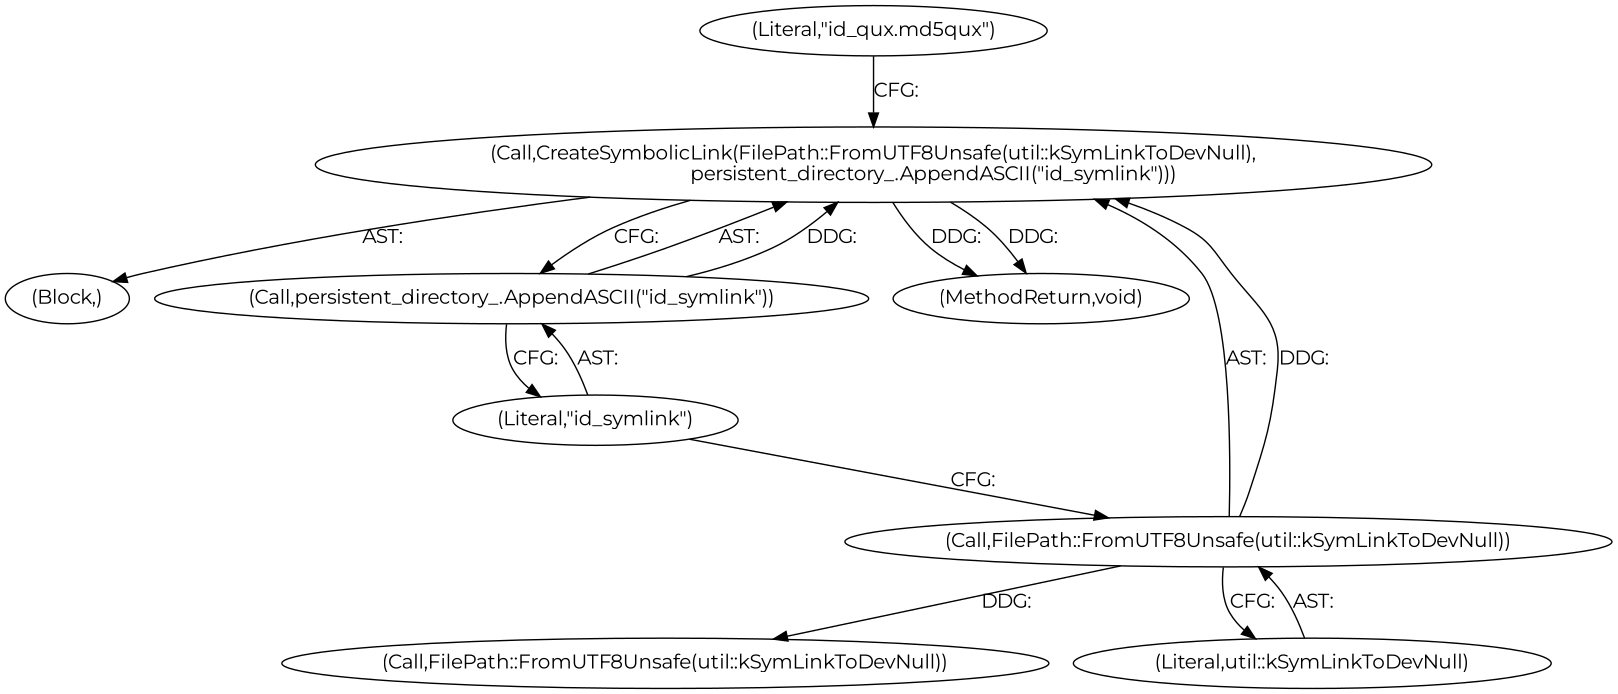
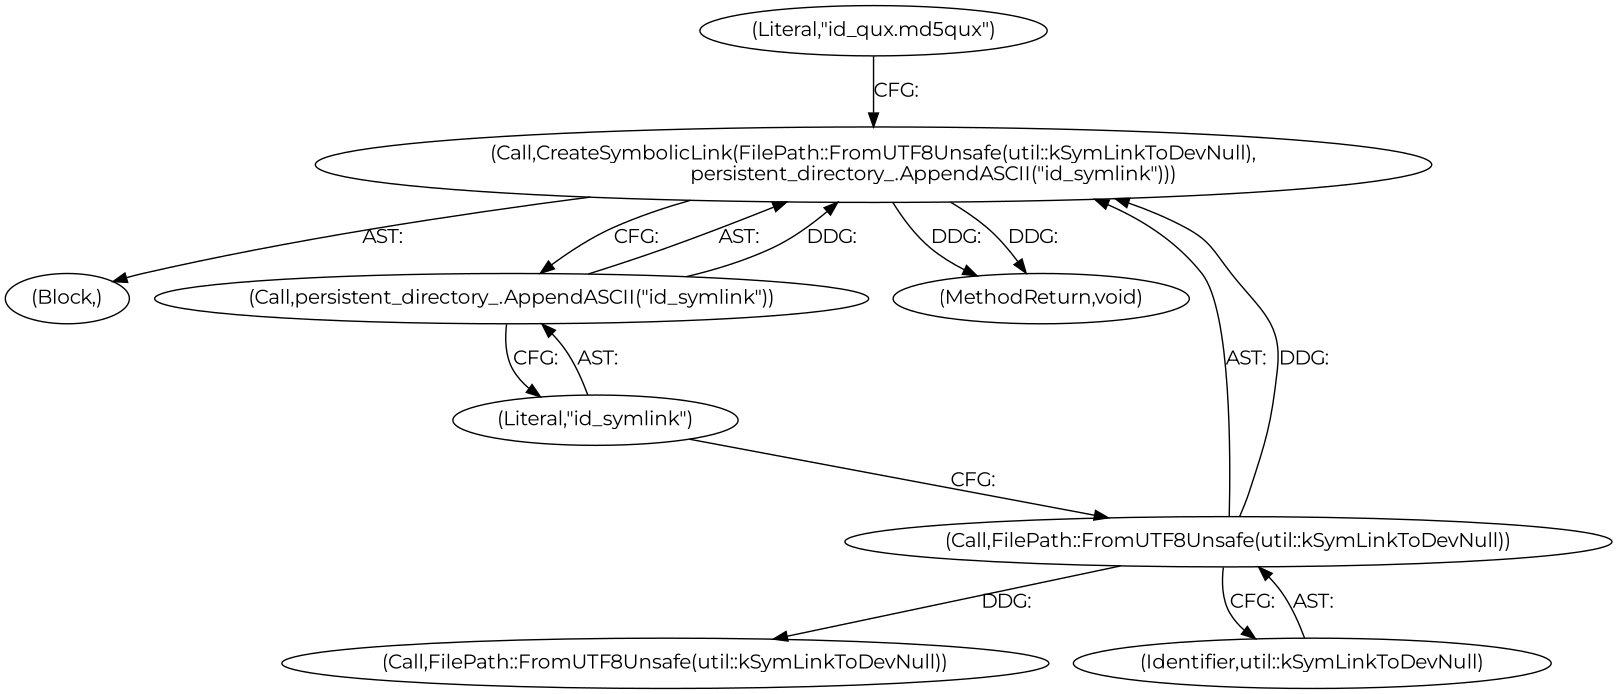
(1312, 663) -> (1312, 663)
